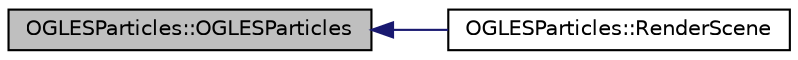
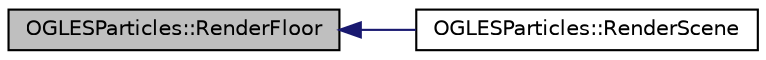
(190, 30) -> (174, 30)
